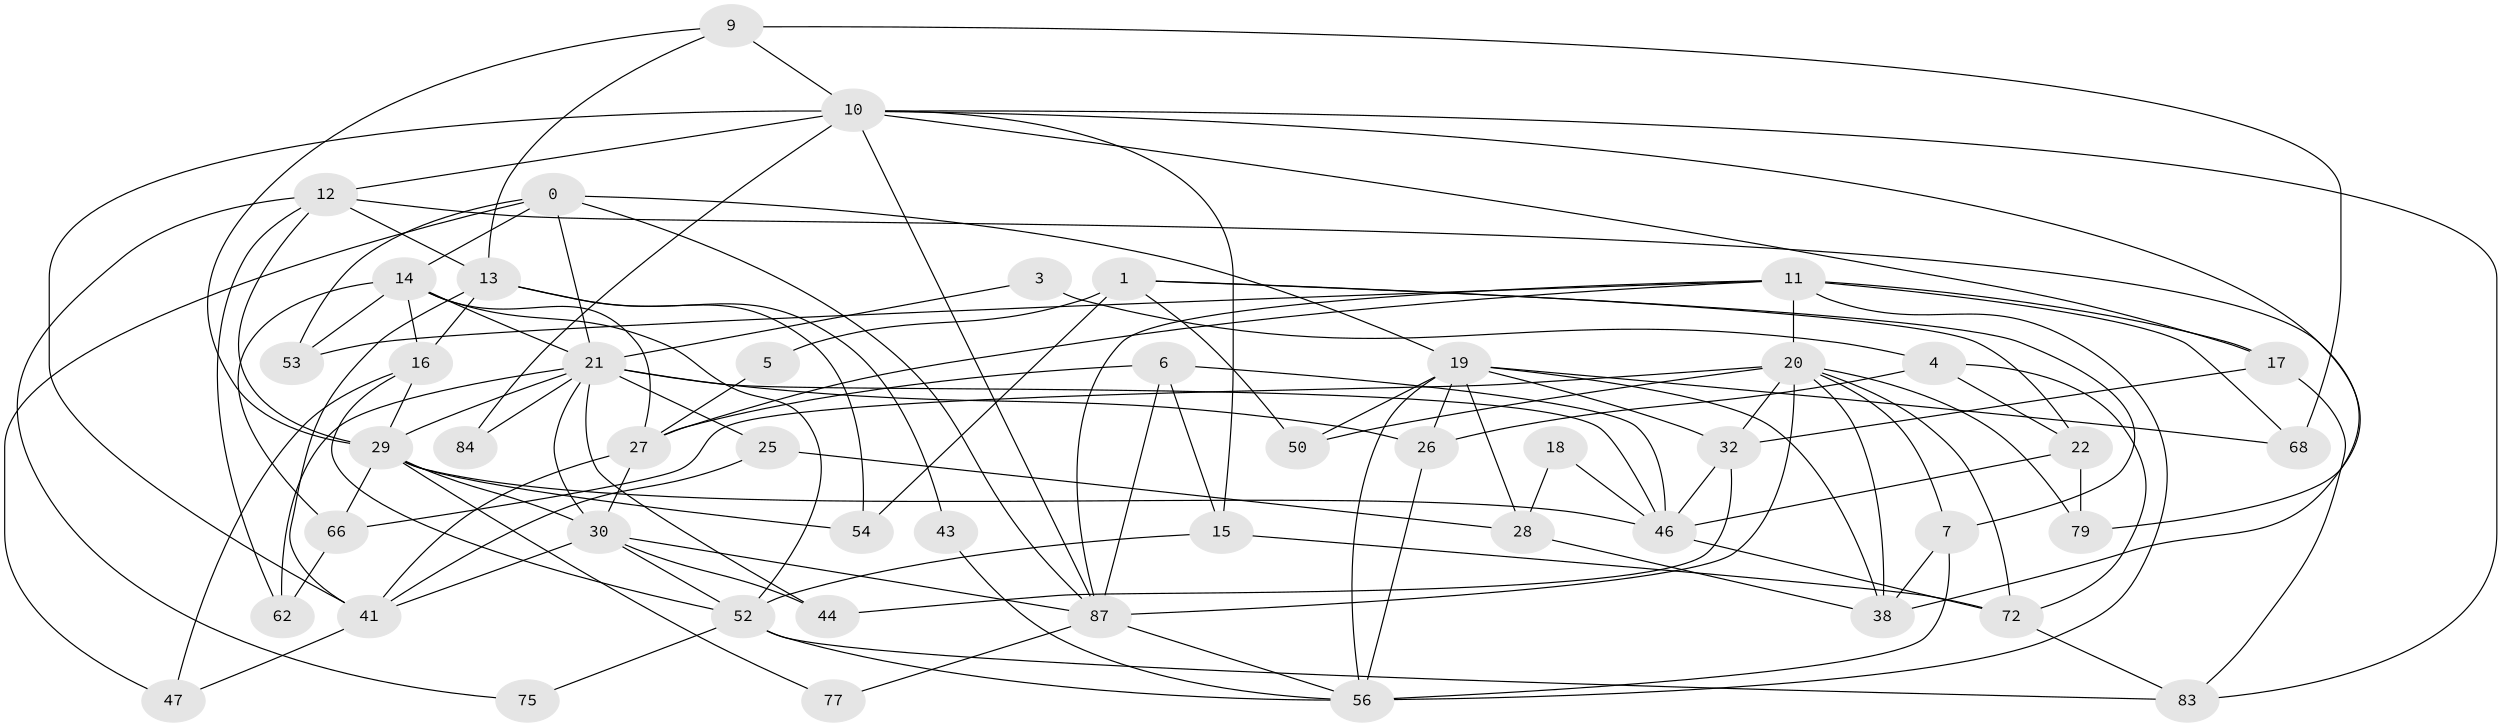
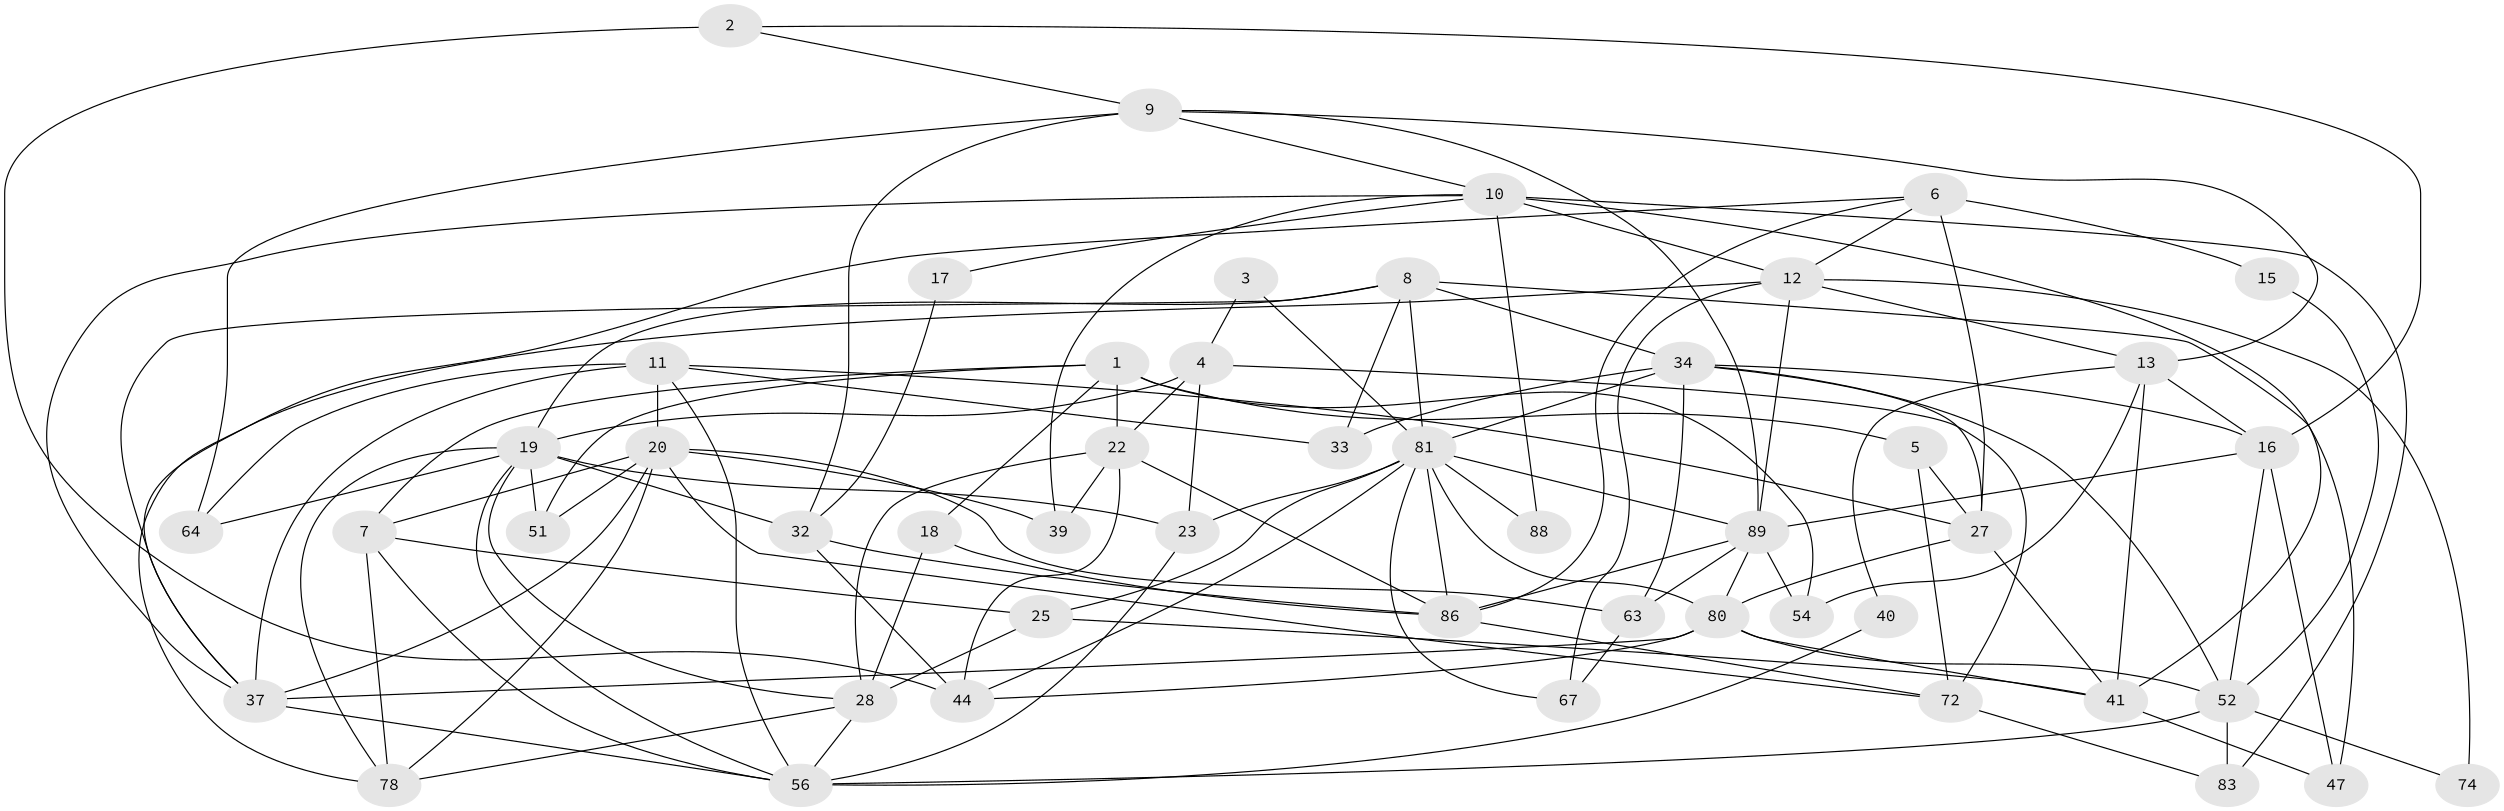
none -> (730, 26)
(1196, 193) -> none
(553, 195) -> (1408, 279)
none -> (1864, 237)
(404, 279) -> (1683, 363)
(2040, 305) -> none
(292, 363) -> (1340, 448)
(594, 363) -> (1424, 448)
(1761, 406) -> (862, 229)
none -> (869, 415)
(381, 448) -> (1757, 532)
(465, 448) -> (1539, 532)
none -> (1024, 448)
(1298, 448) -> (538, 532)
(1427, 448) -> (1187, 532)
(2299, 448) -> (191, 532)
none -> (900, 501)
(336, 532) -> (1633, 617)
(599, 532) -> (1717, 617)
(946, 532) -> (1886, 617)
(1665, 532) -> (1450, 617)
(2081, 532) -> (1059, 532)
(2317, 540) -> none
none -> (1090, 564)
(1618, 566) -> (1932, 569)
none -> (702, 579)
(283, 617) -> (1568, 701)
(1100, 617) -> (256, 701)
(1883, 617) -> (389, 785)
(528, 701) -> (2468, 785)
(833, 701) -> none
none -> (833, 743)
